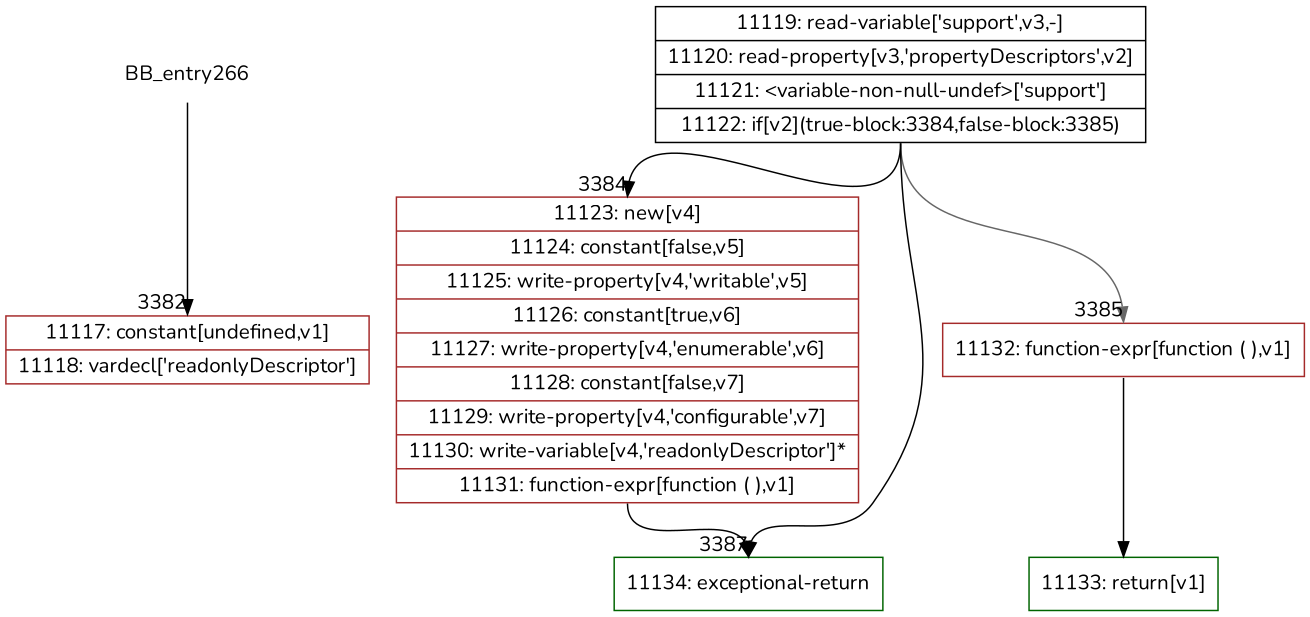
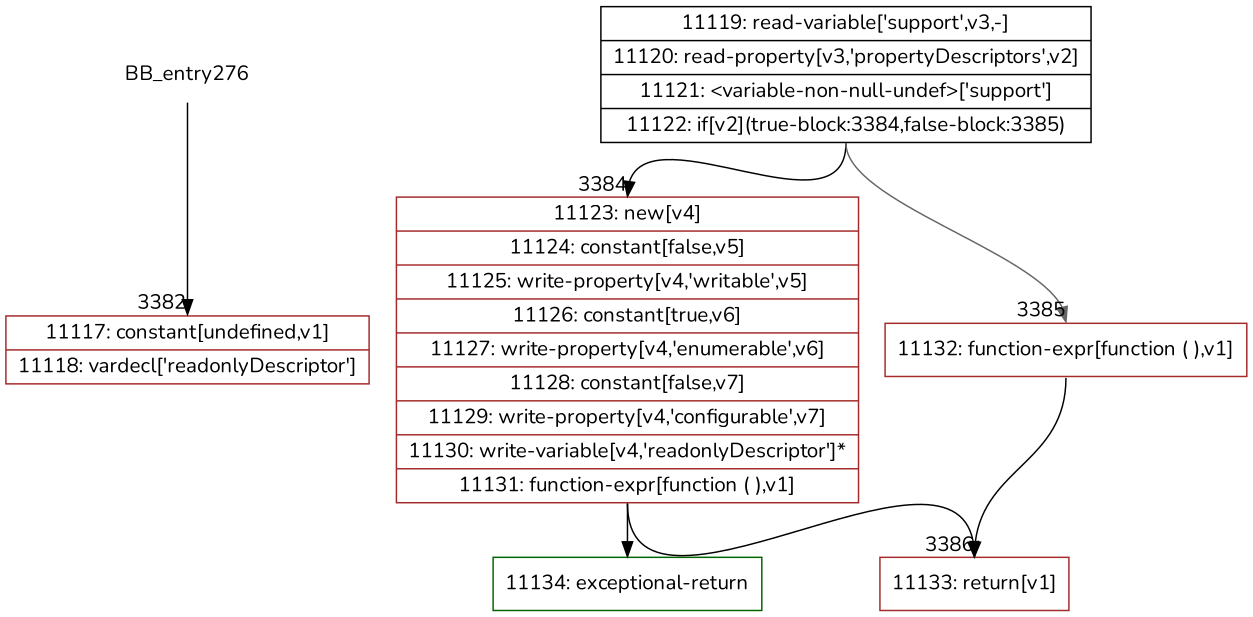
(188, 75) -> (188, 75)
(919, 395) -> none
none -> (794, 532)
(1124, 584) -> (974, 584)
